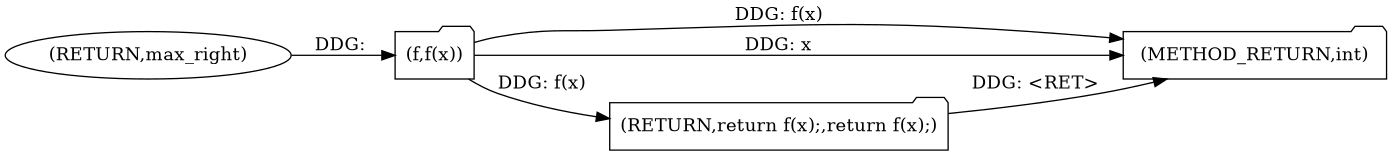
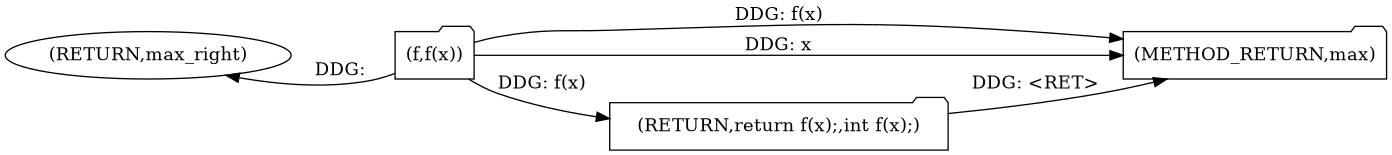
(336, 55) -> (318, 85)
(1255, 55) -> (1255, 55)
(779, 126) -> (779, 126)
